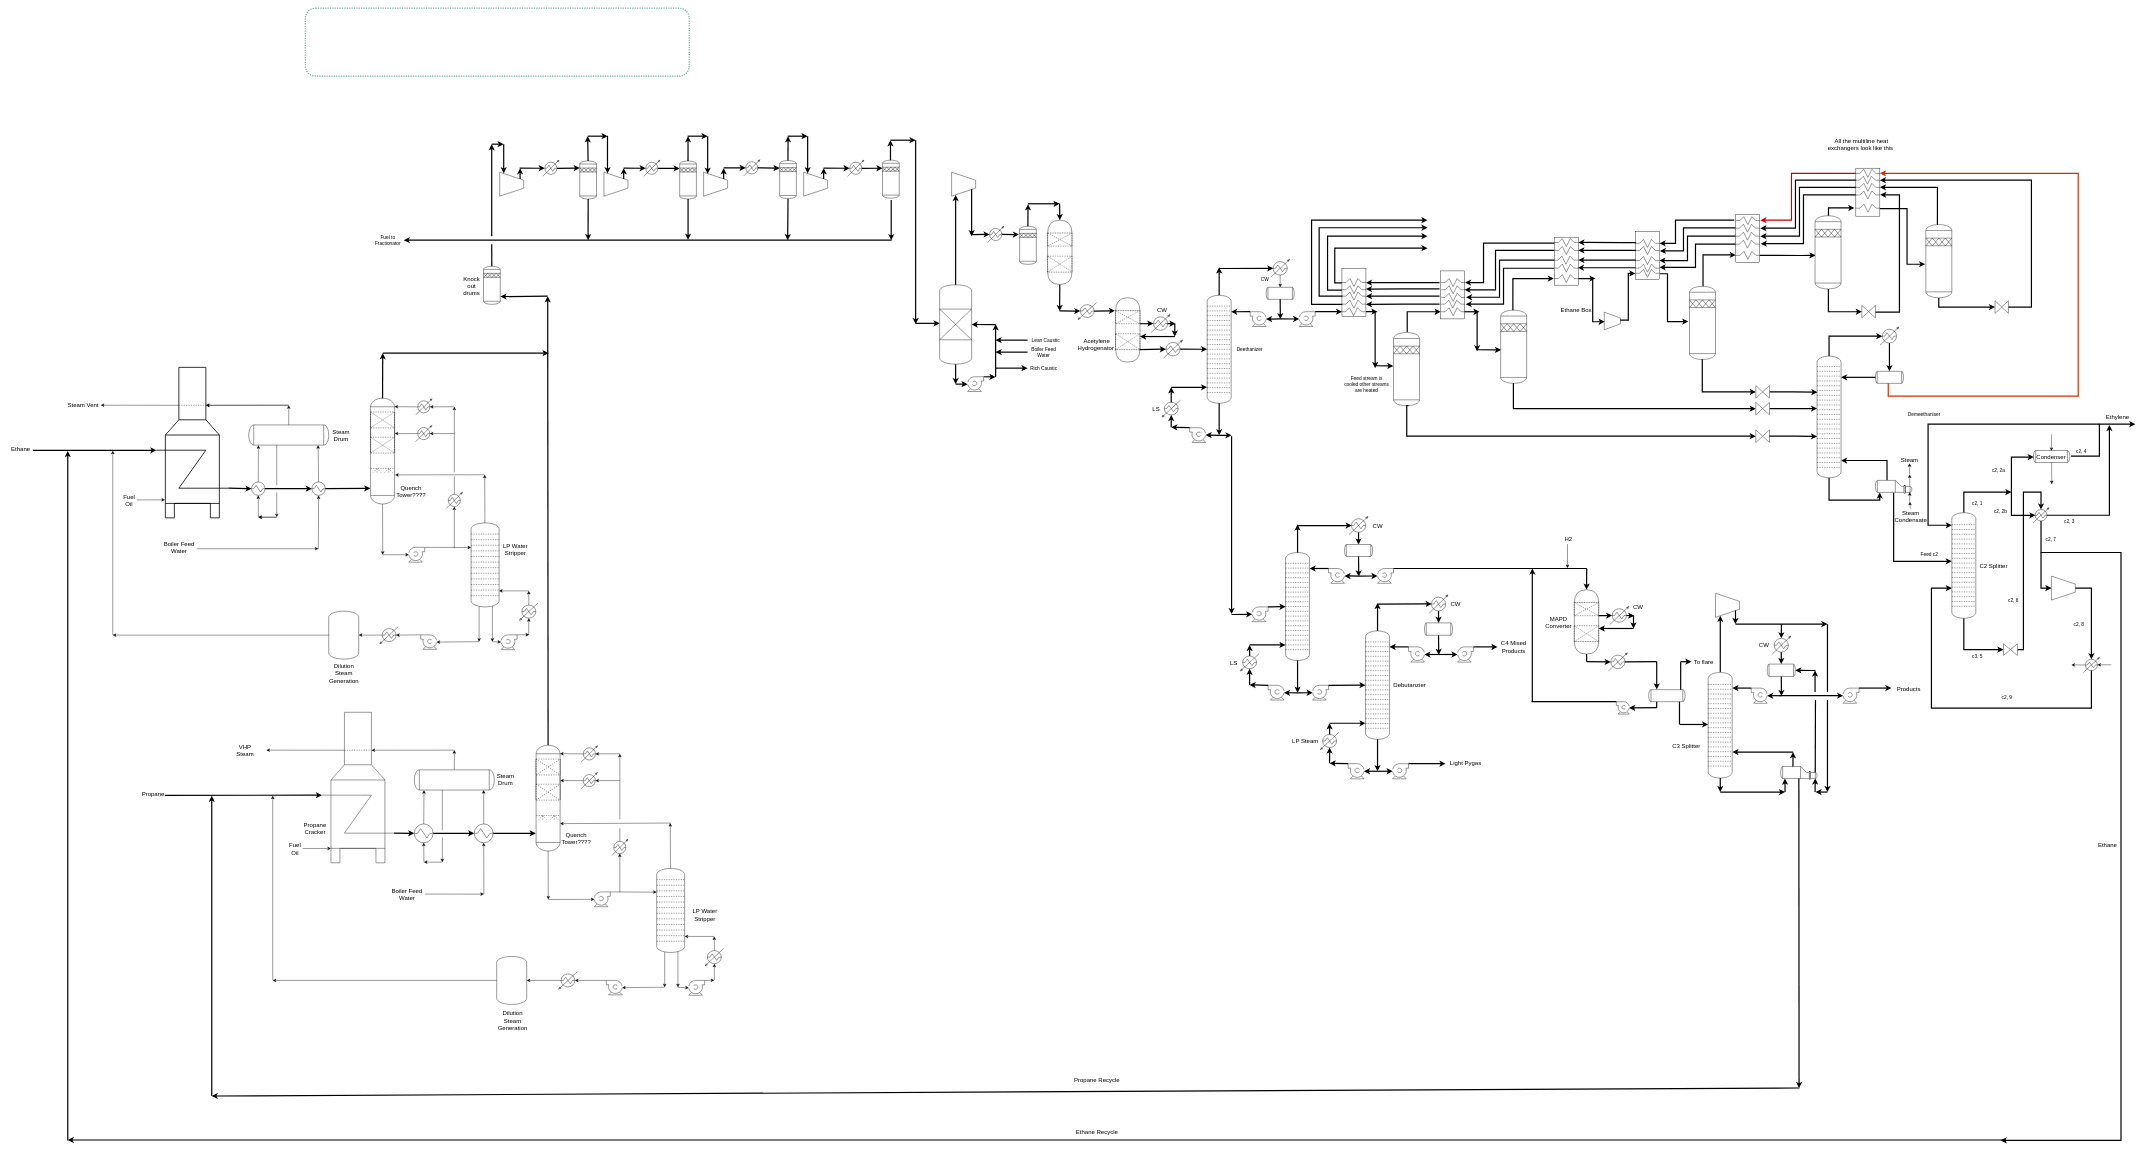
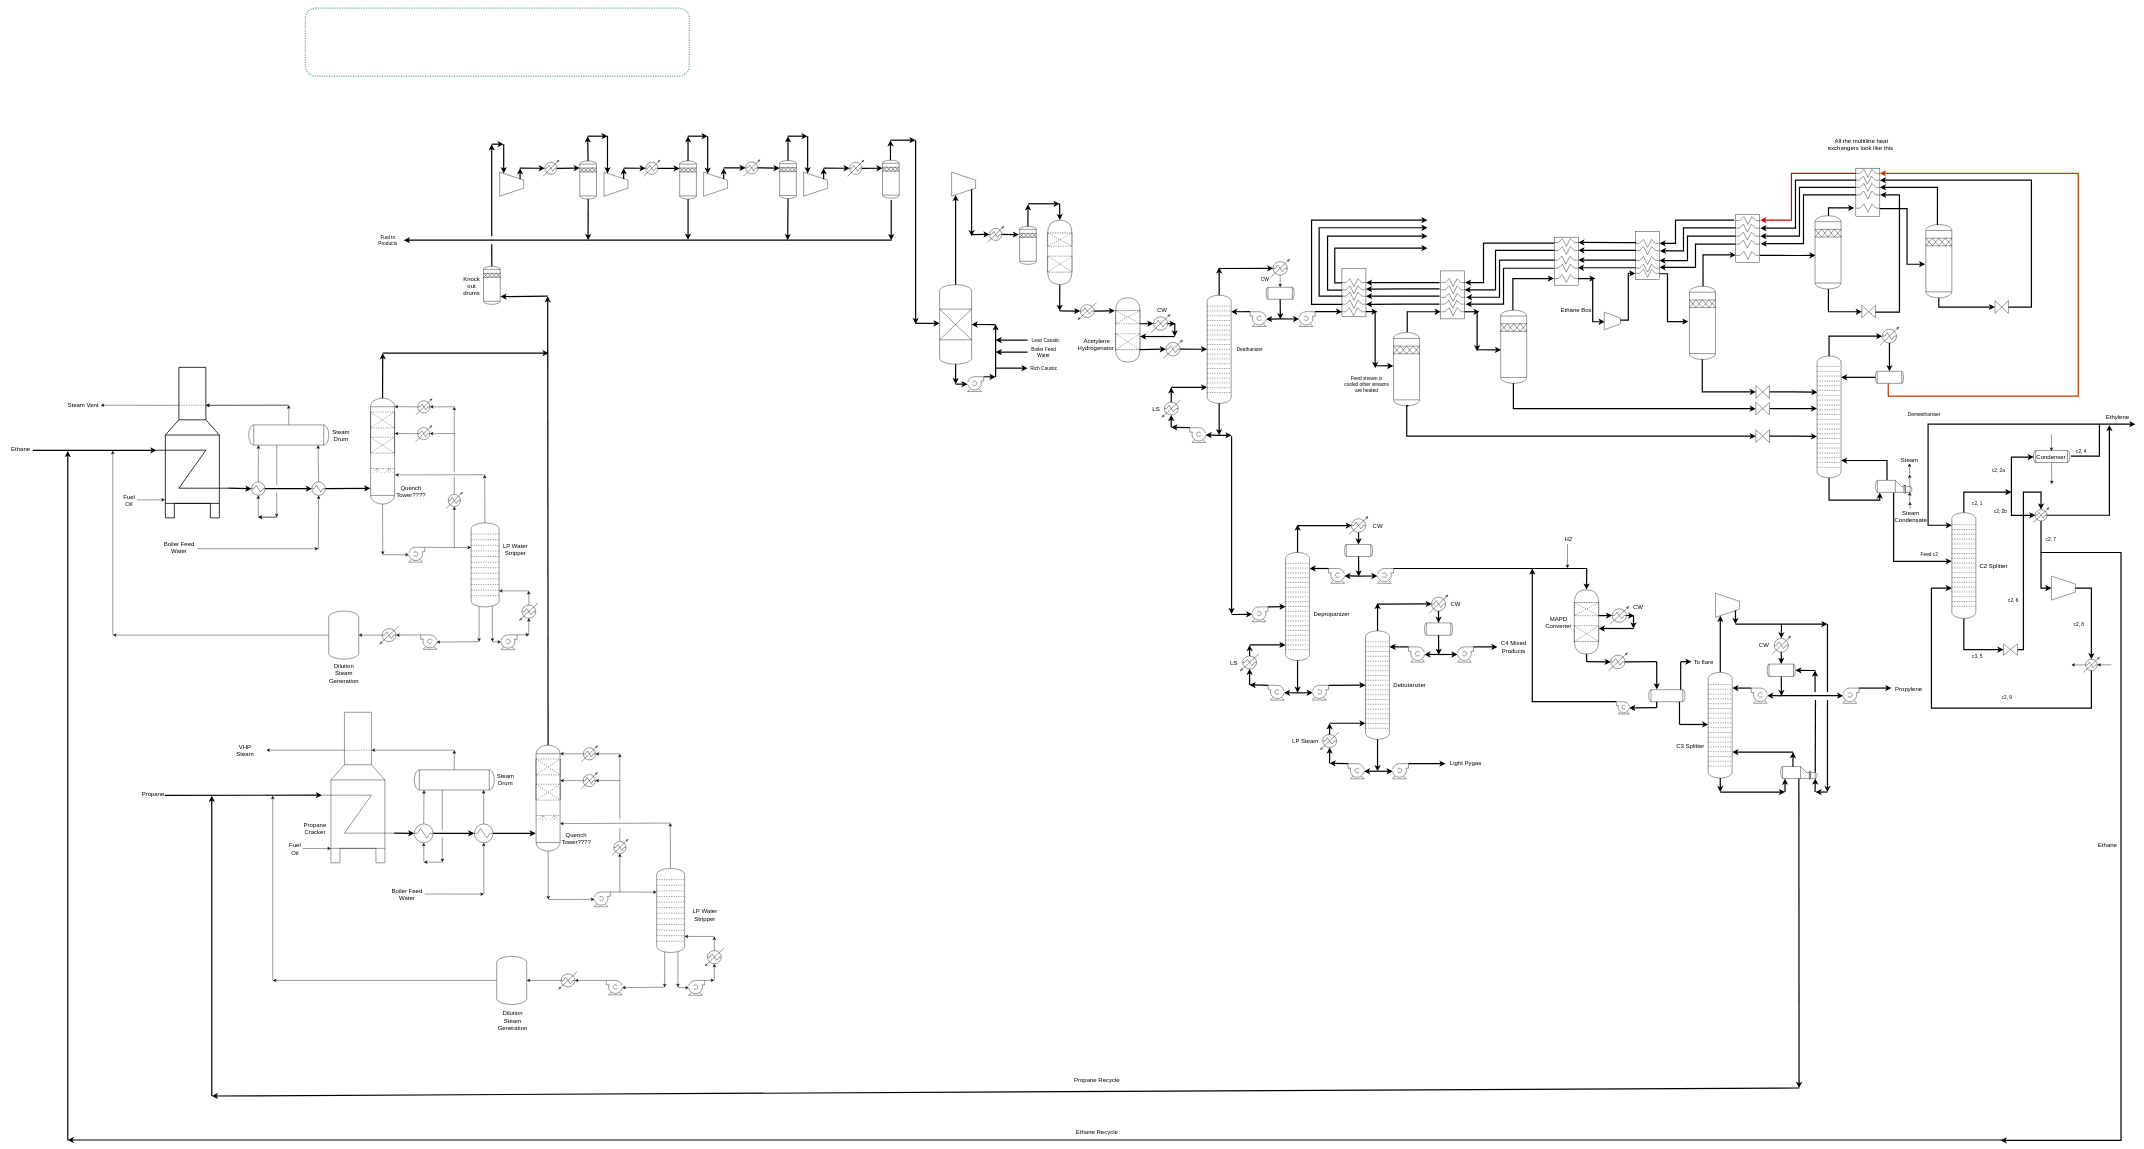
(388, 240) -> (388, 240)
(2070, 522) -> none
none -> (1332, 614)
(1910, 689) -> (1910, 689)
(1687, 746) -> (1691, 746)
